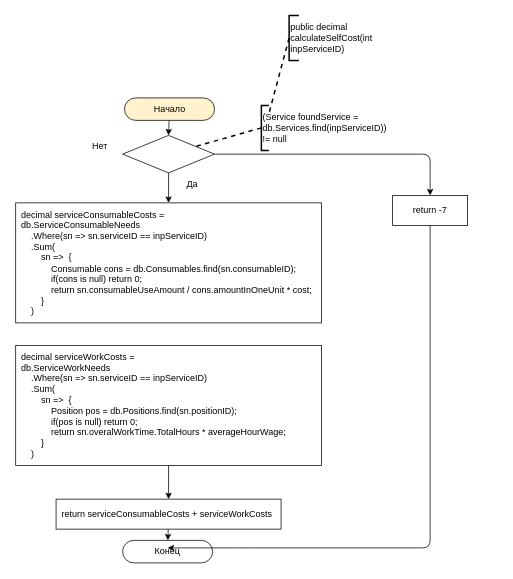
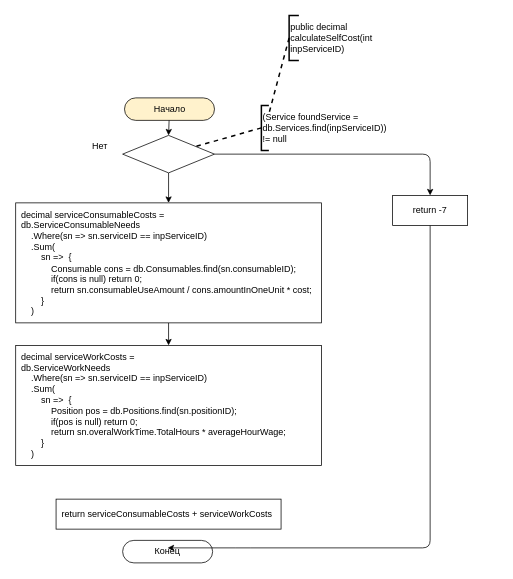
(192, 184) -> none
none -> (169, 331)
(169, 480) -> none
(168, 533) -> none
